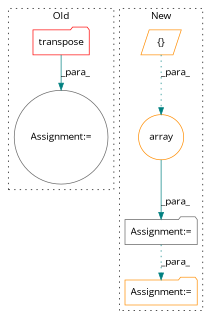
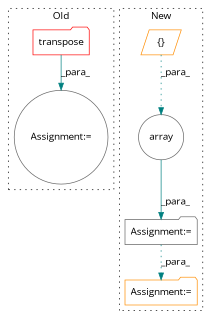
(161, 137) -> (161, 137)
